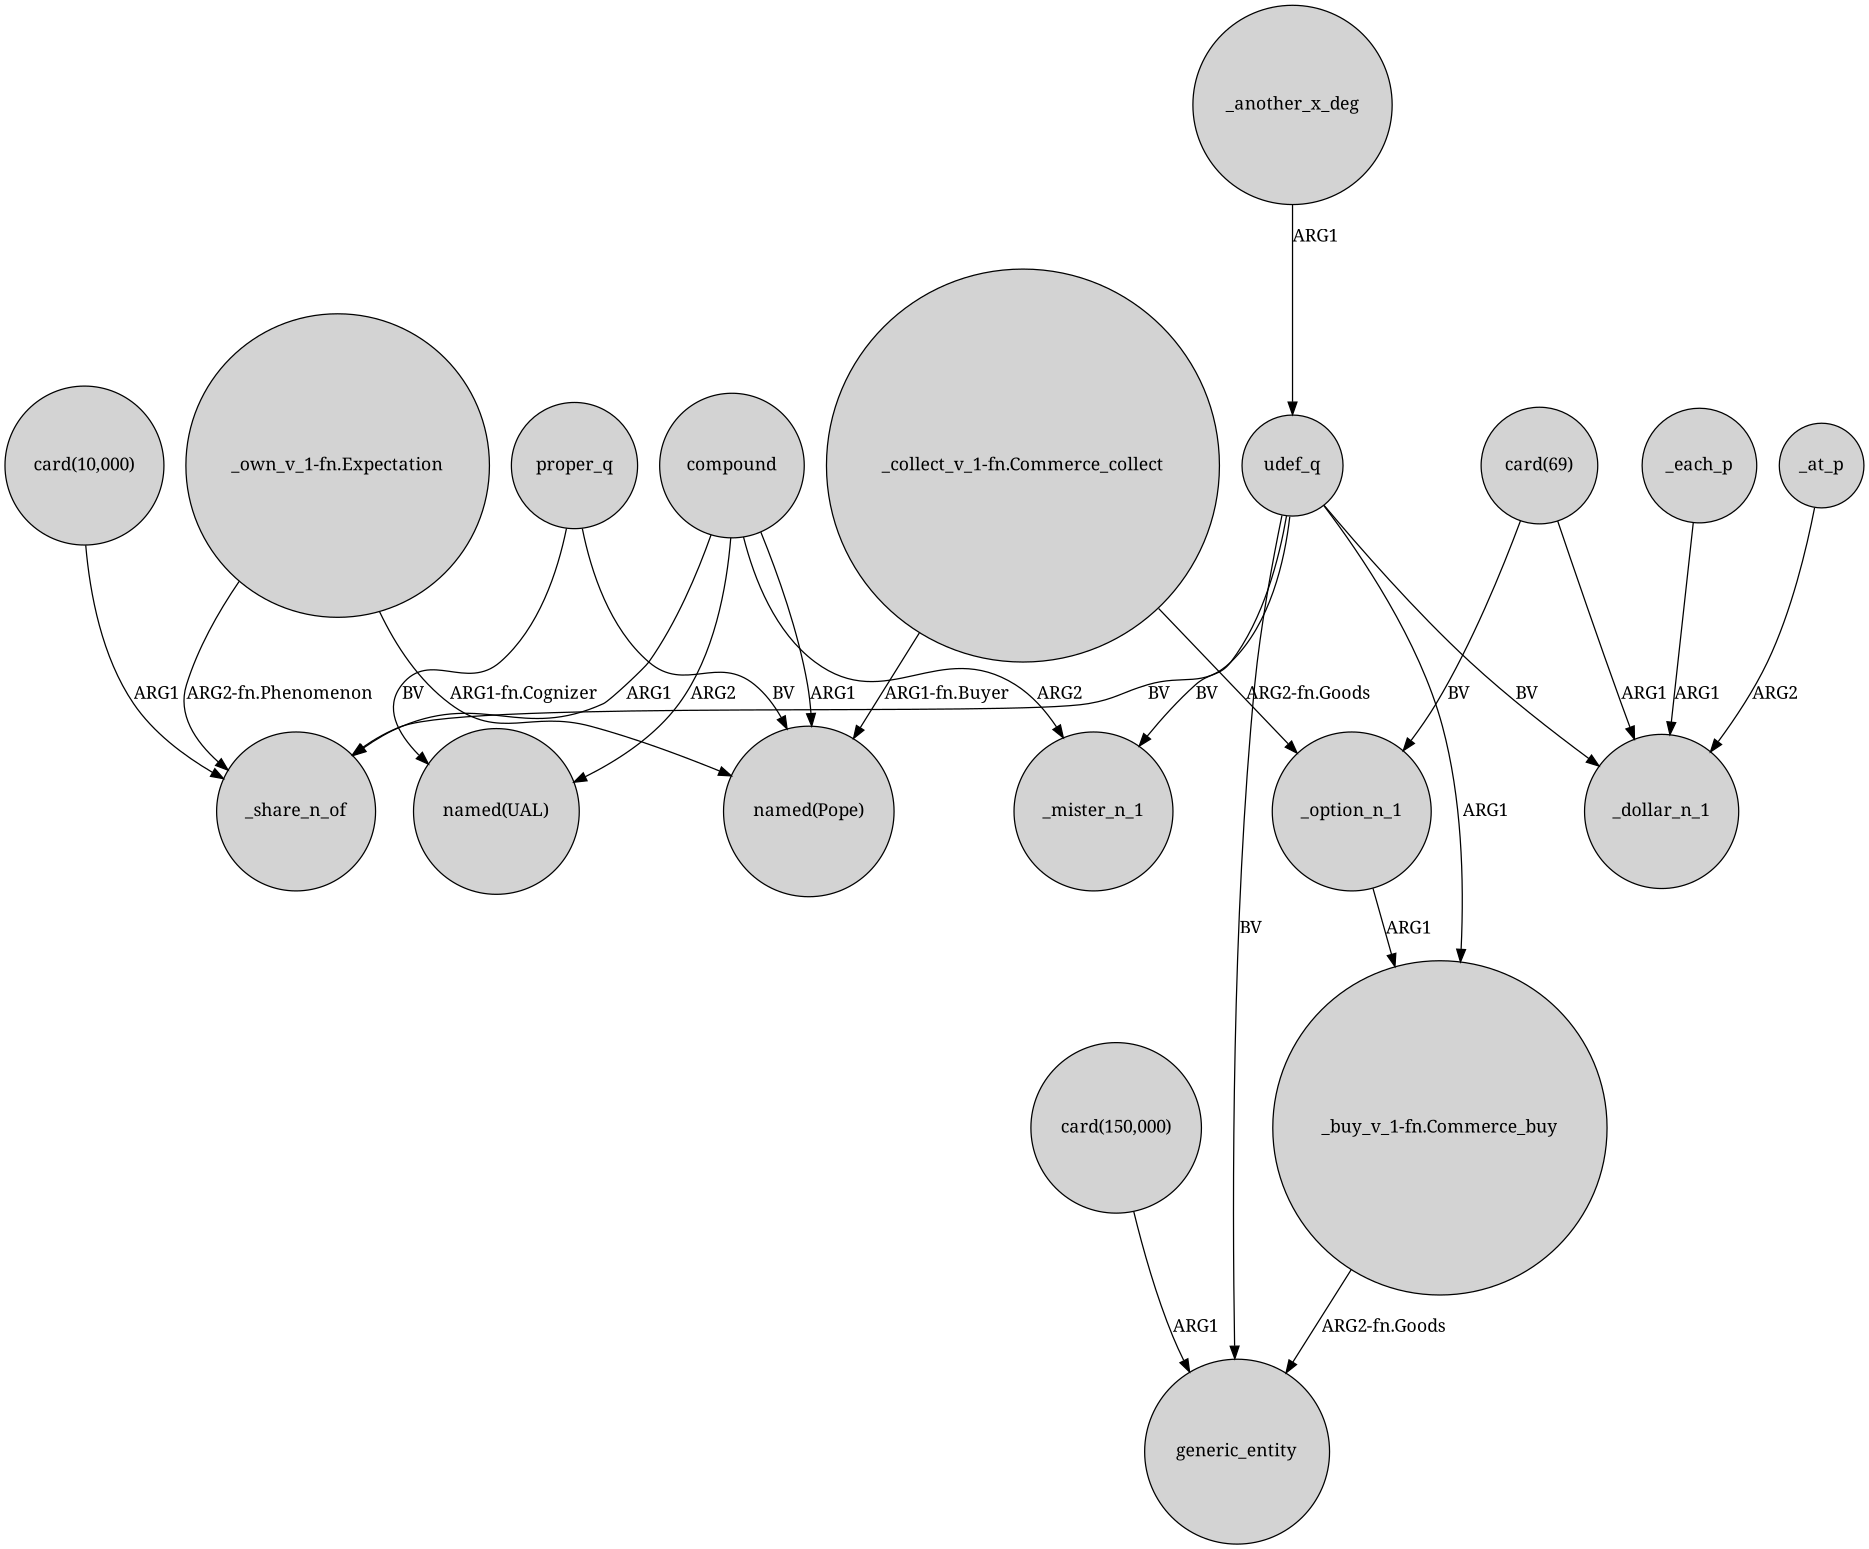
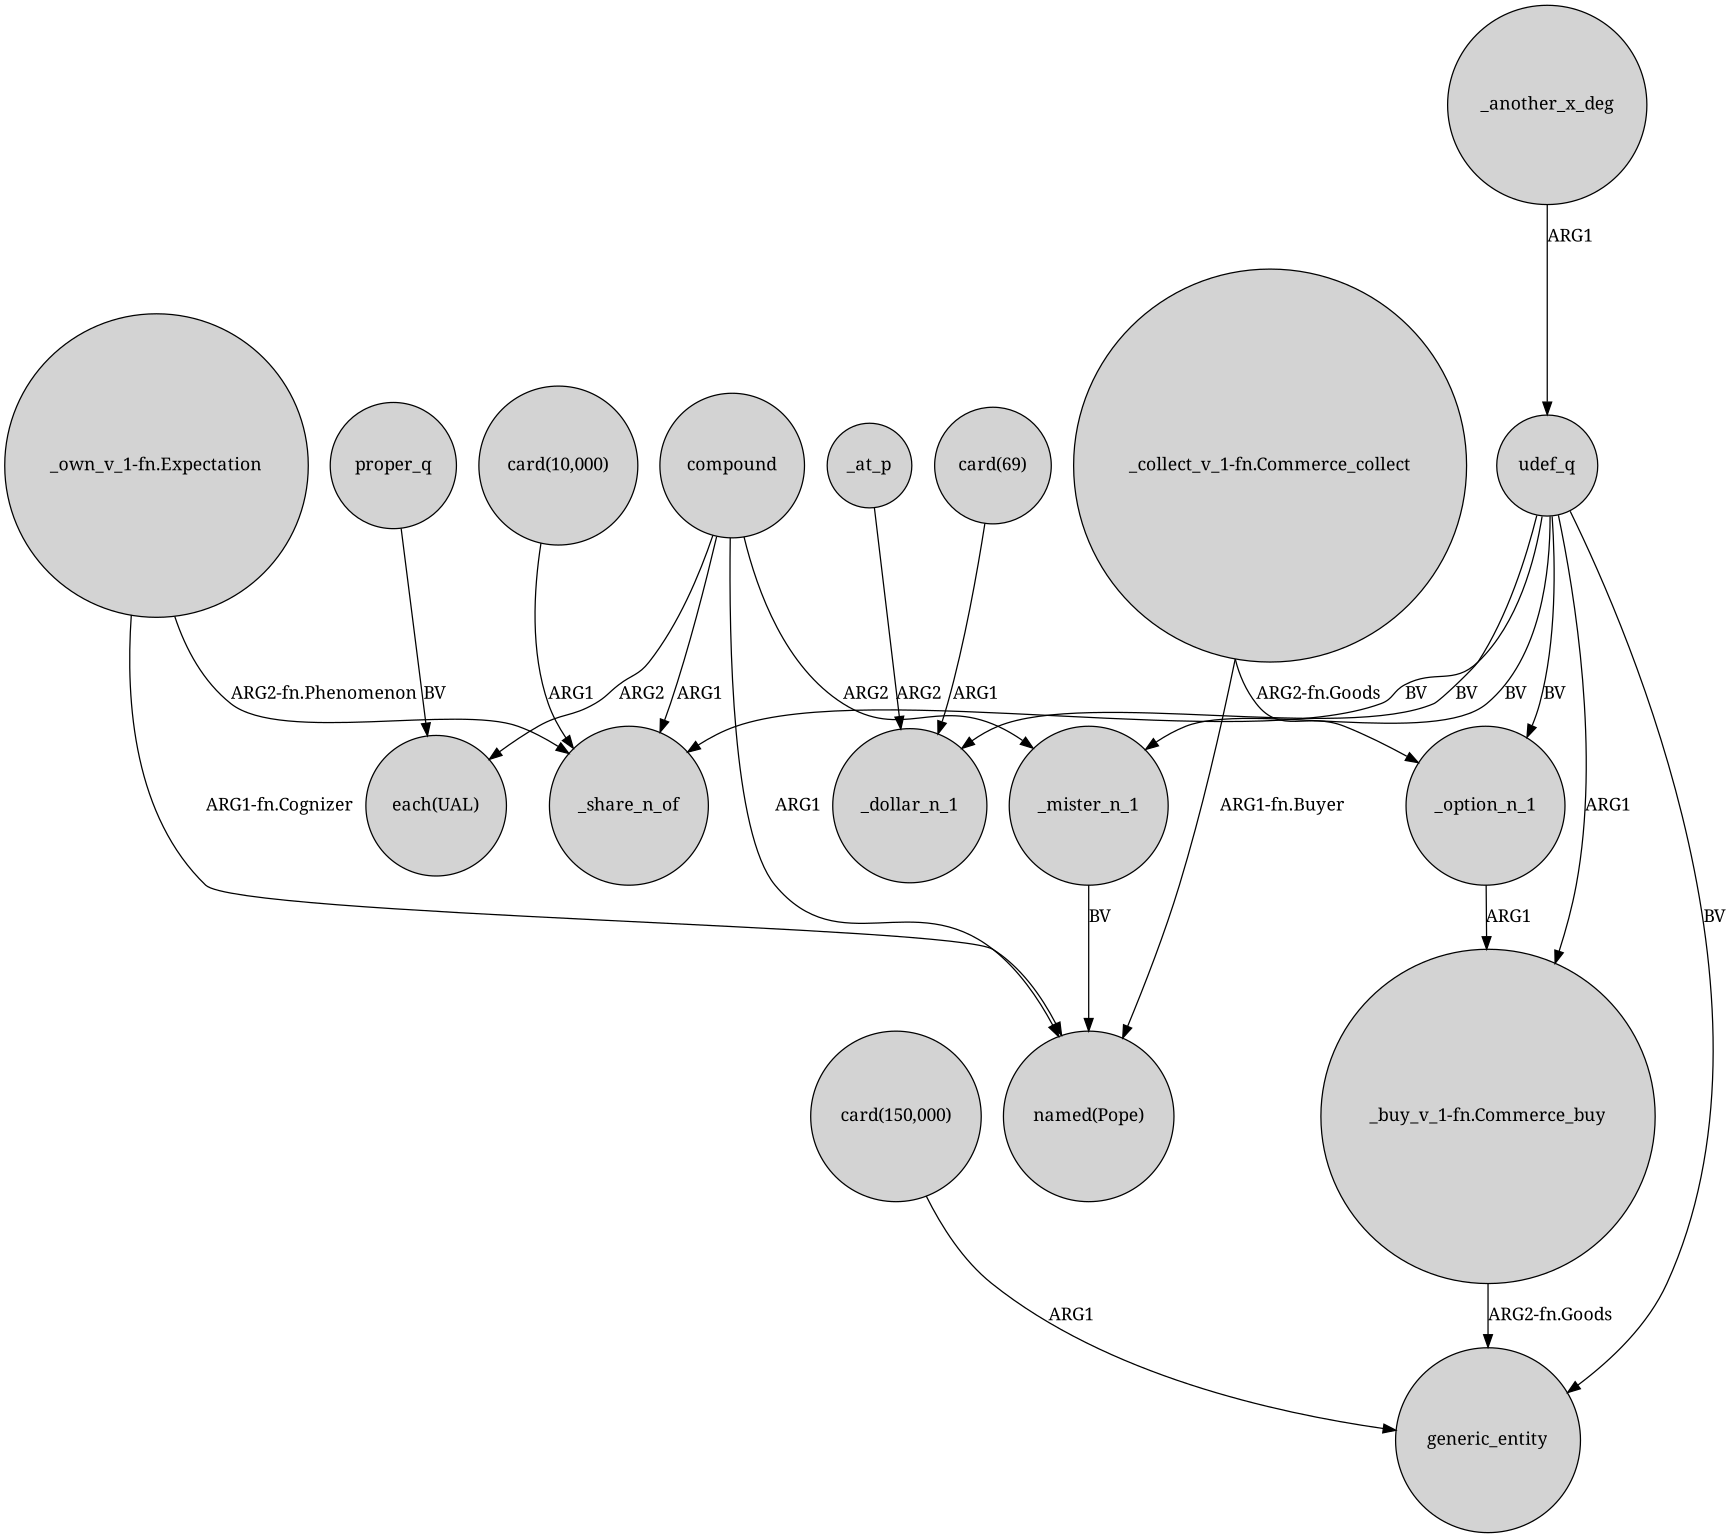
(1699, 466) -> none
(1473, 634) -> (1552, 622)
(656, 667) -> (1089, 952)
(496, 811) -> (436, 806)
